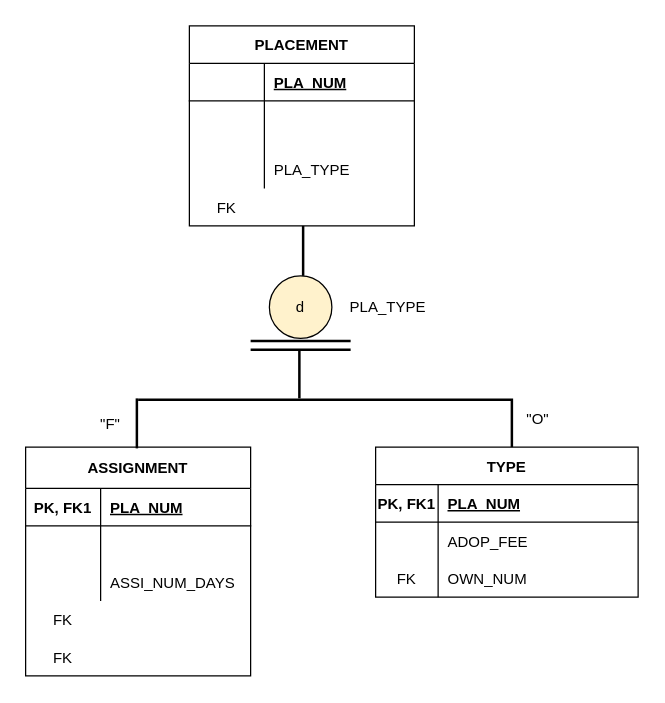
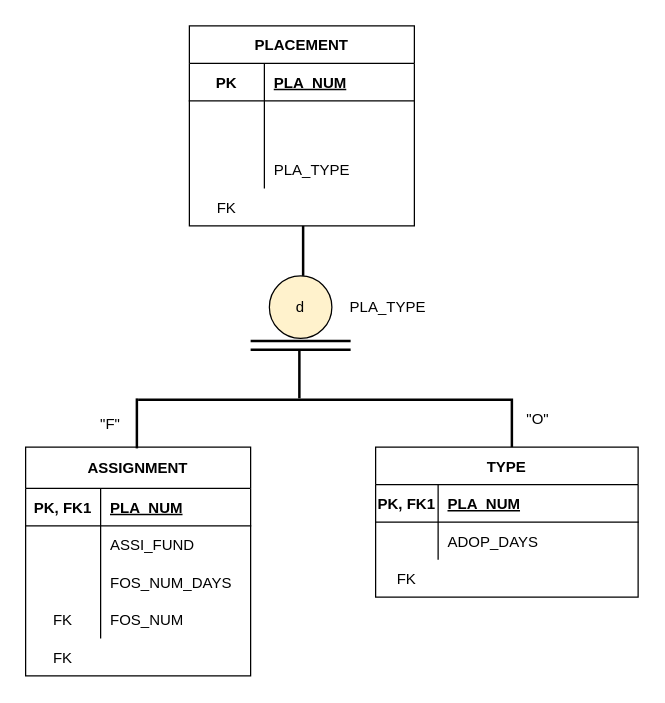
none -> (227, 82)
(481, 541) -> (485, 541)
none -> (176, 544)
(538, 578) -> none
(165, 583) -> (160, 583)
none -> (176, 619)
